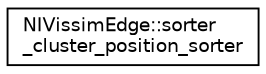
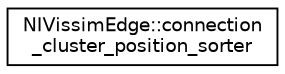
(133, 37) -> (143, 37)
